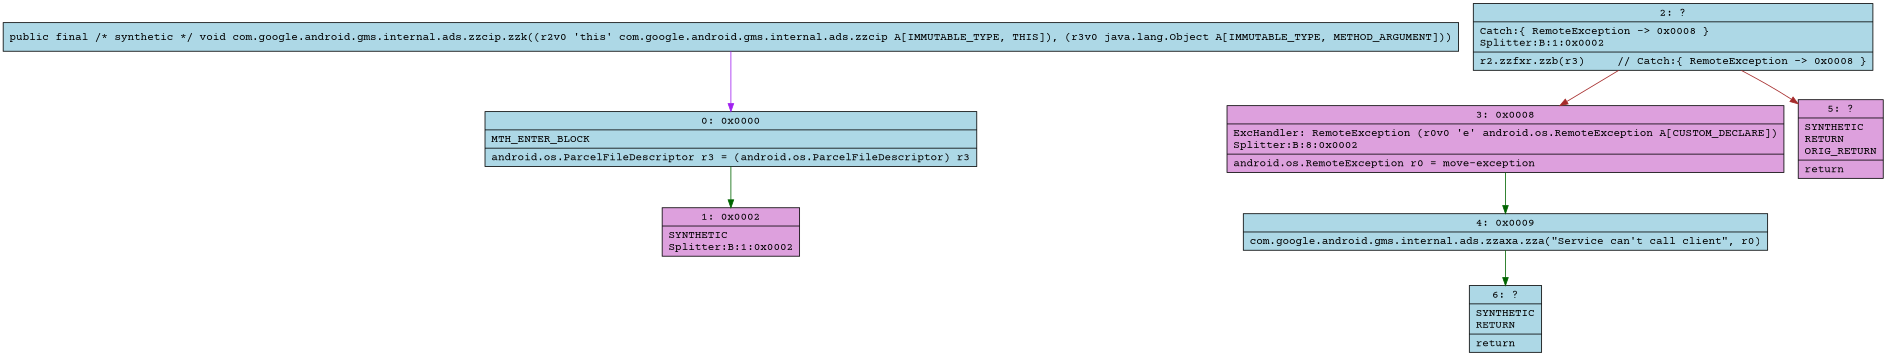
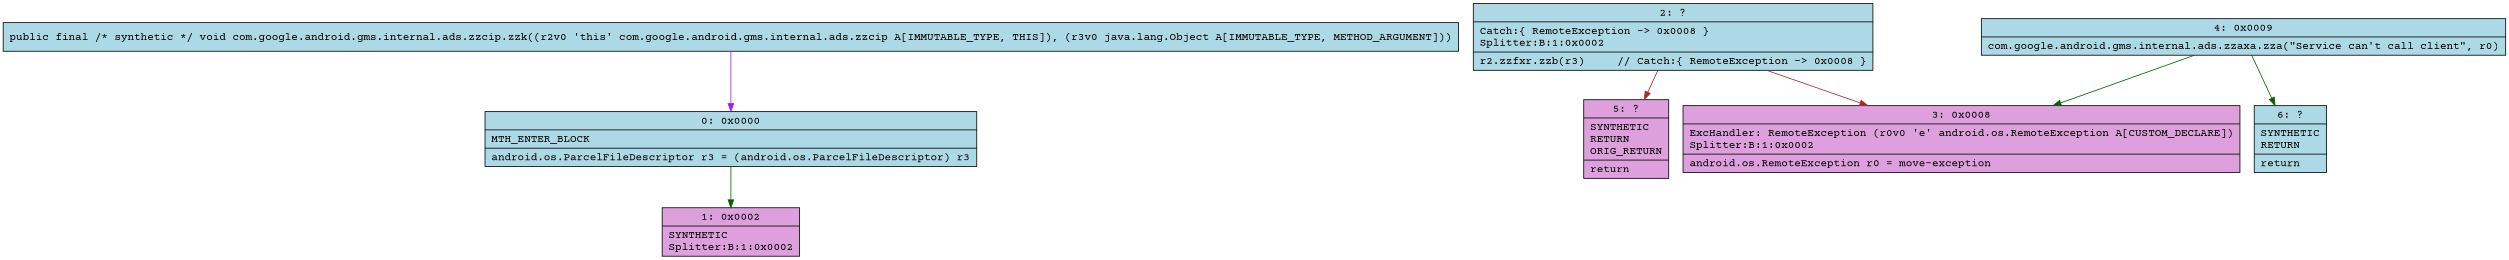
(1296, 145) -> (1752, 145)
(1505, 189) -> (2127, 79)
